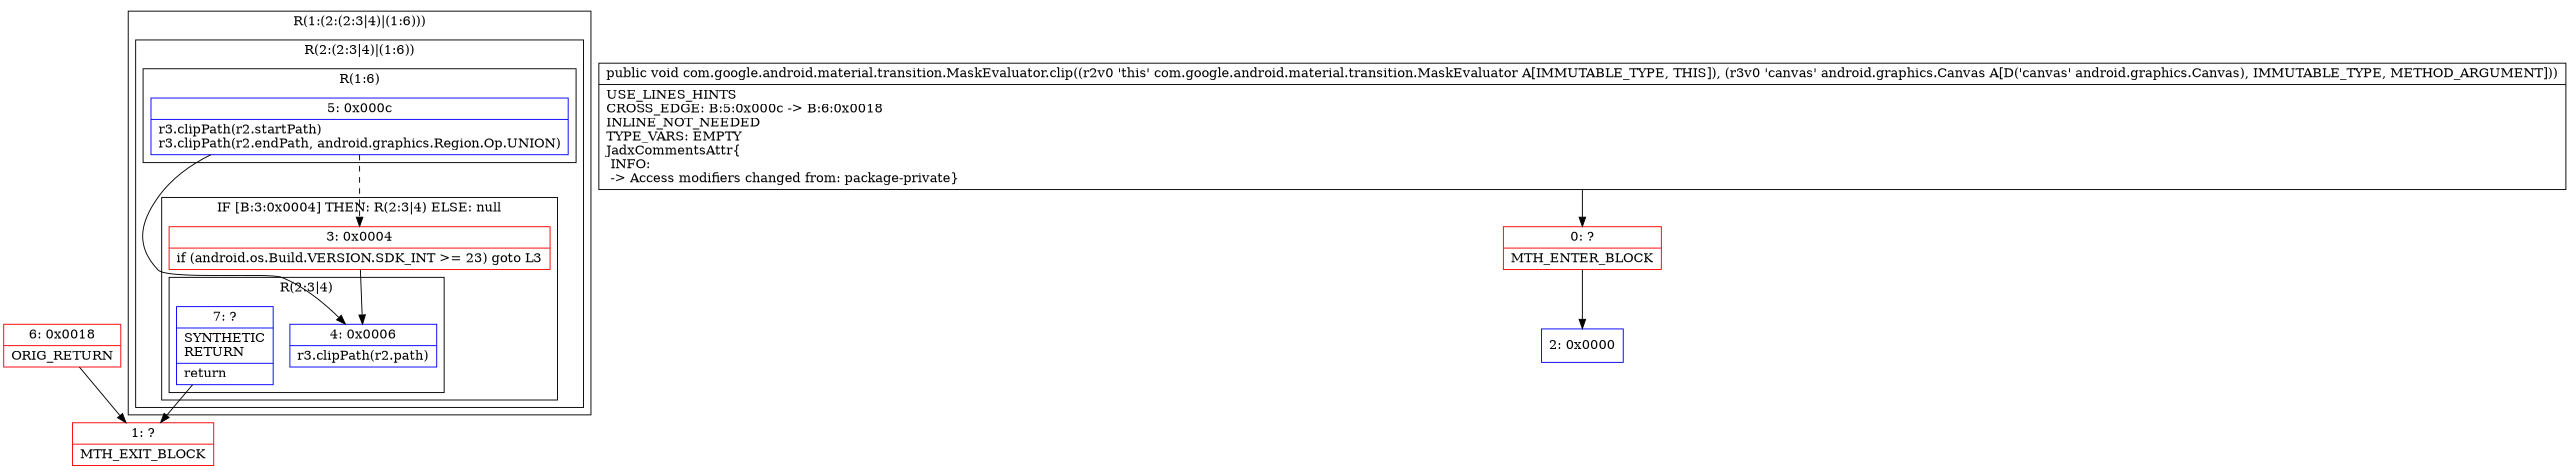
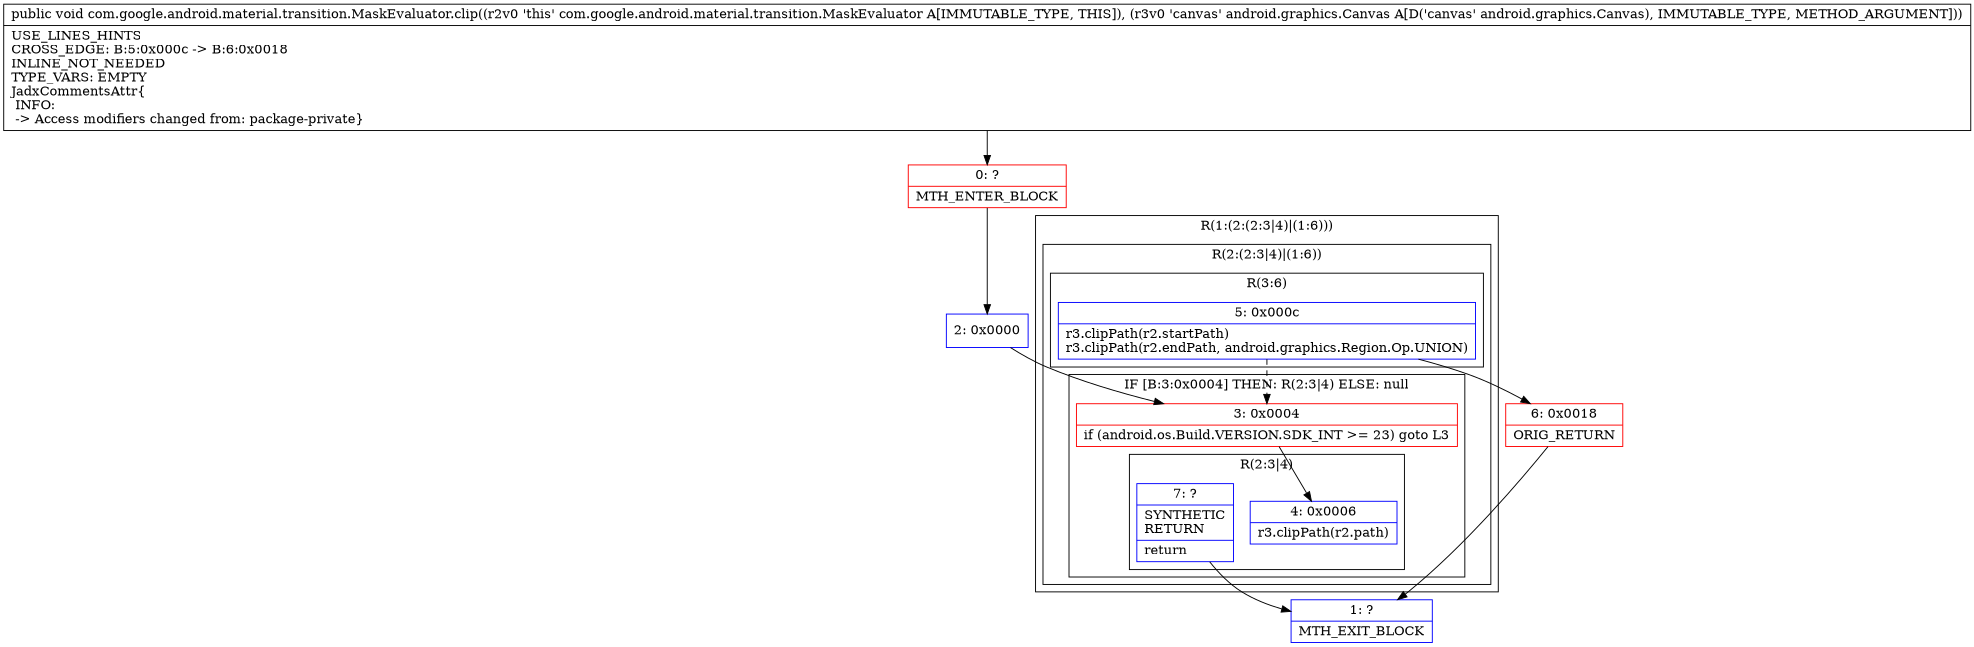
(360, 79) -> (1267, 284)
(156, 268) -> (1472, 376)
none -> (1084, 381)
(143, 444) -> (1362, 621)
